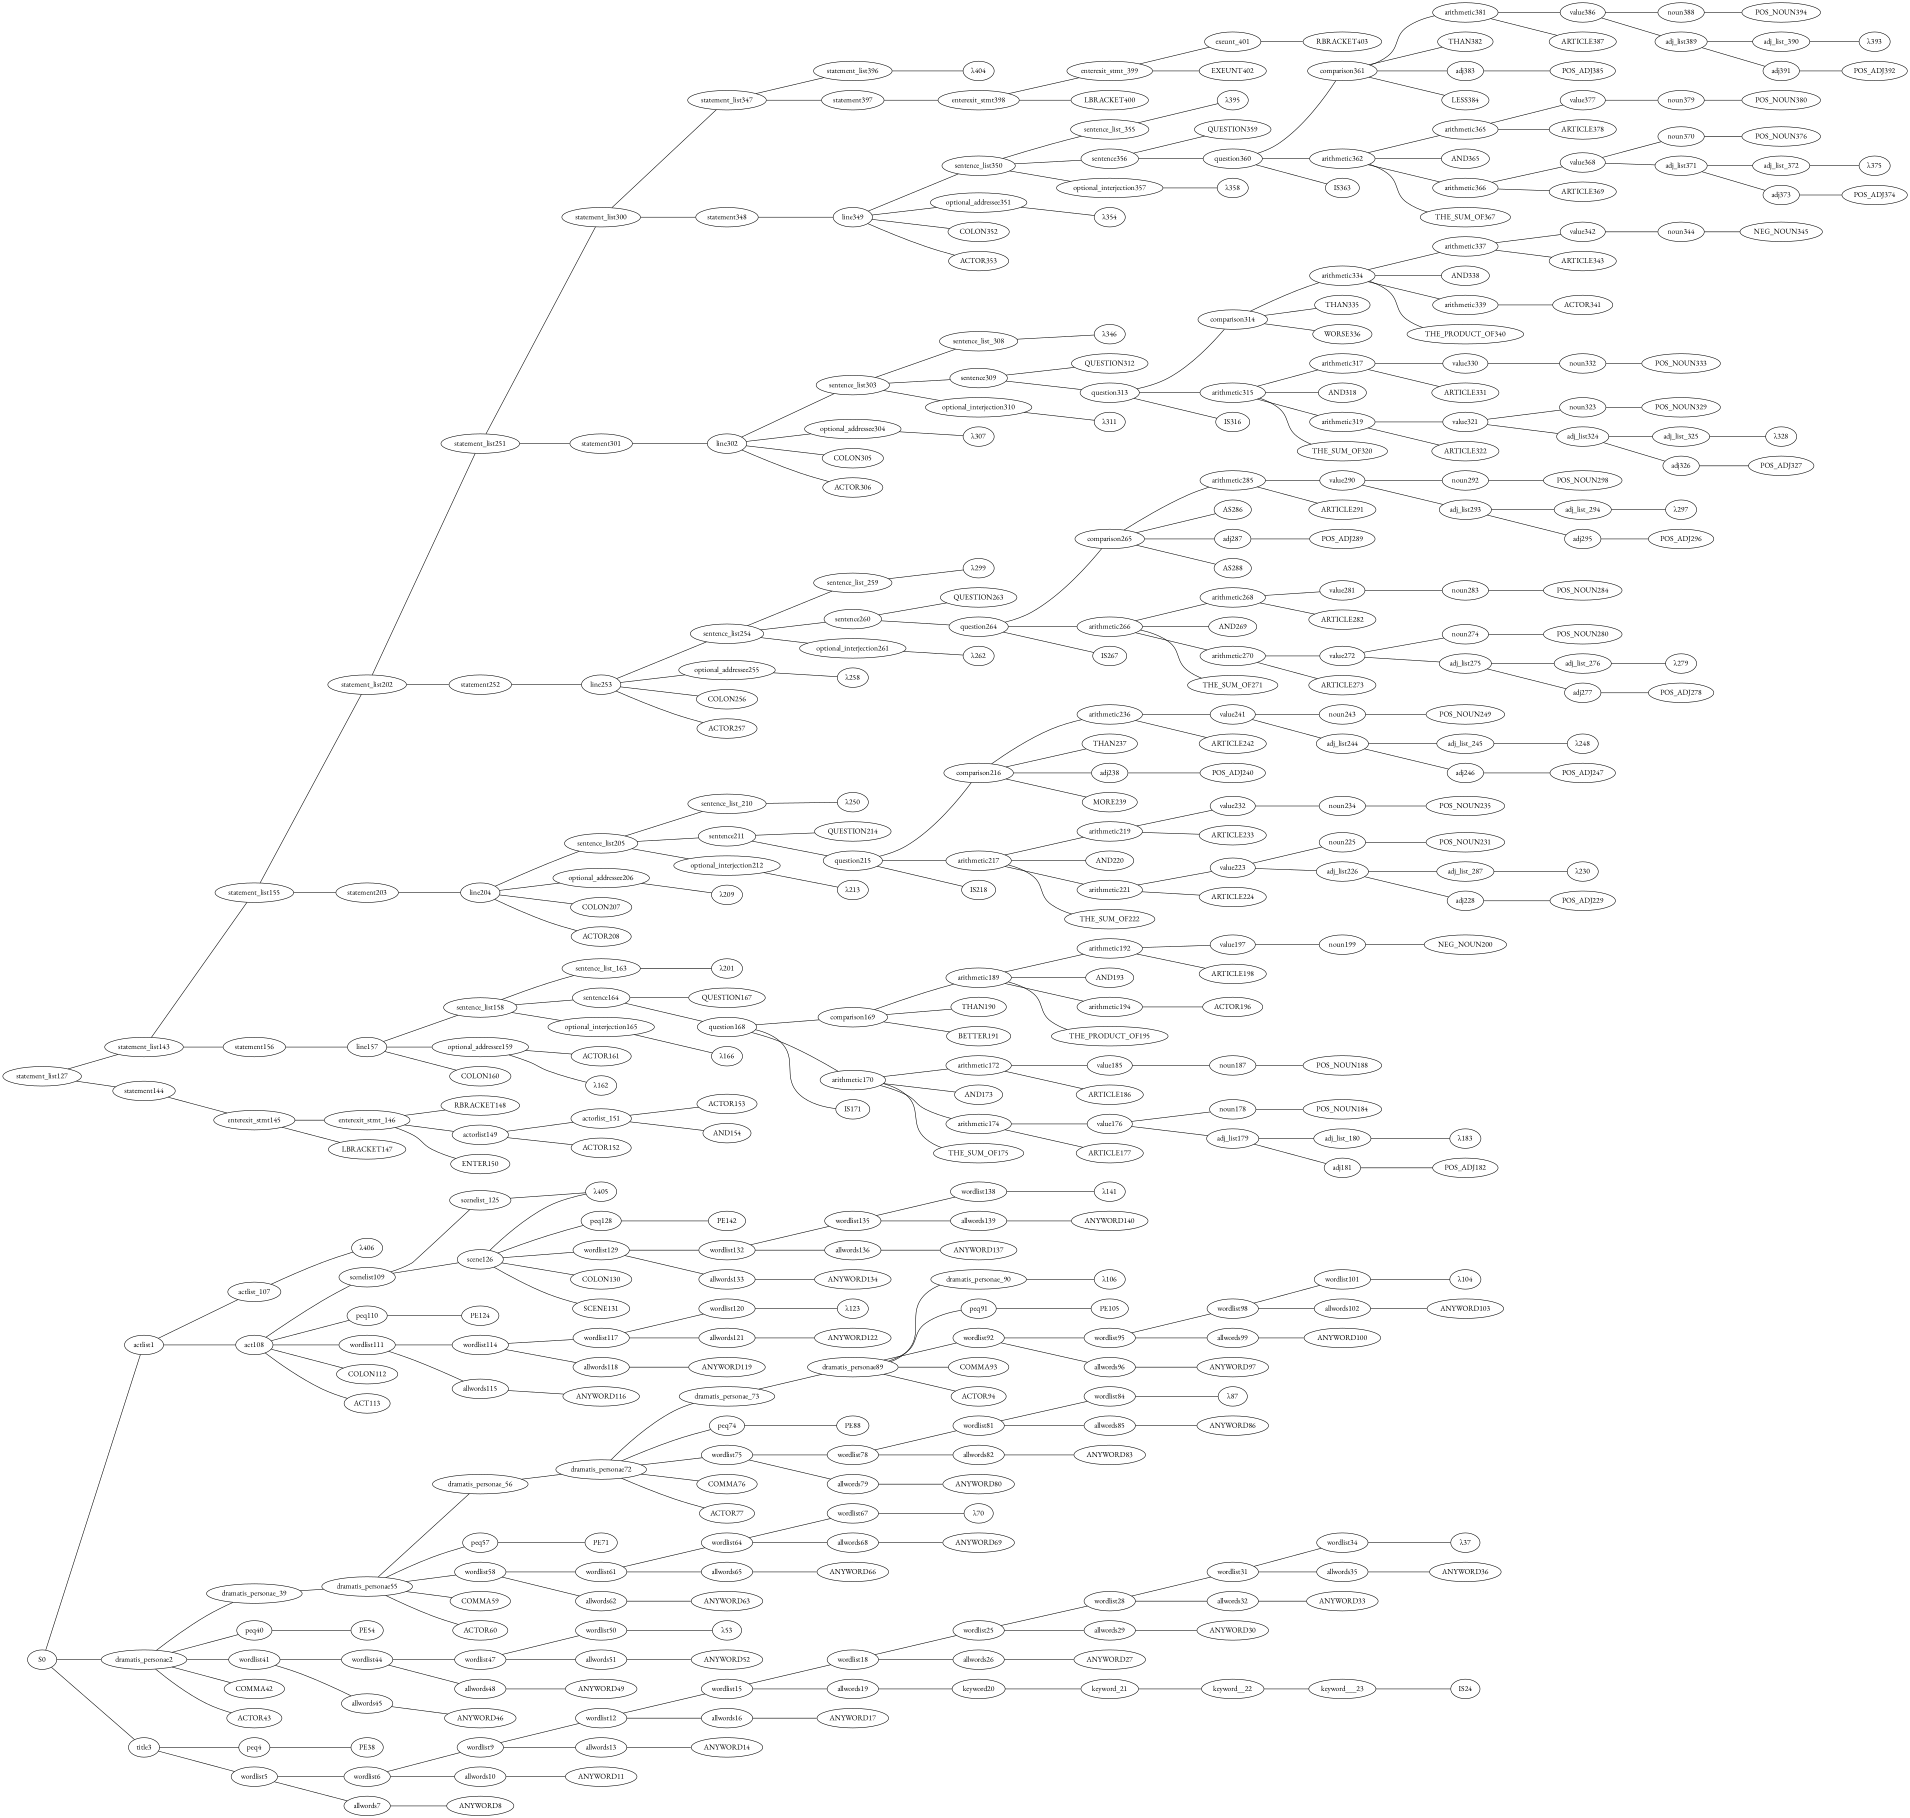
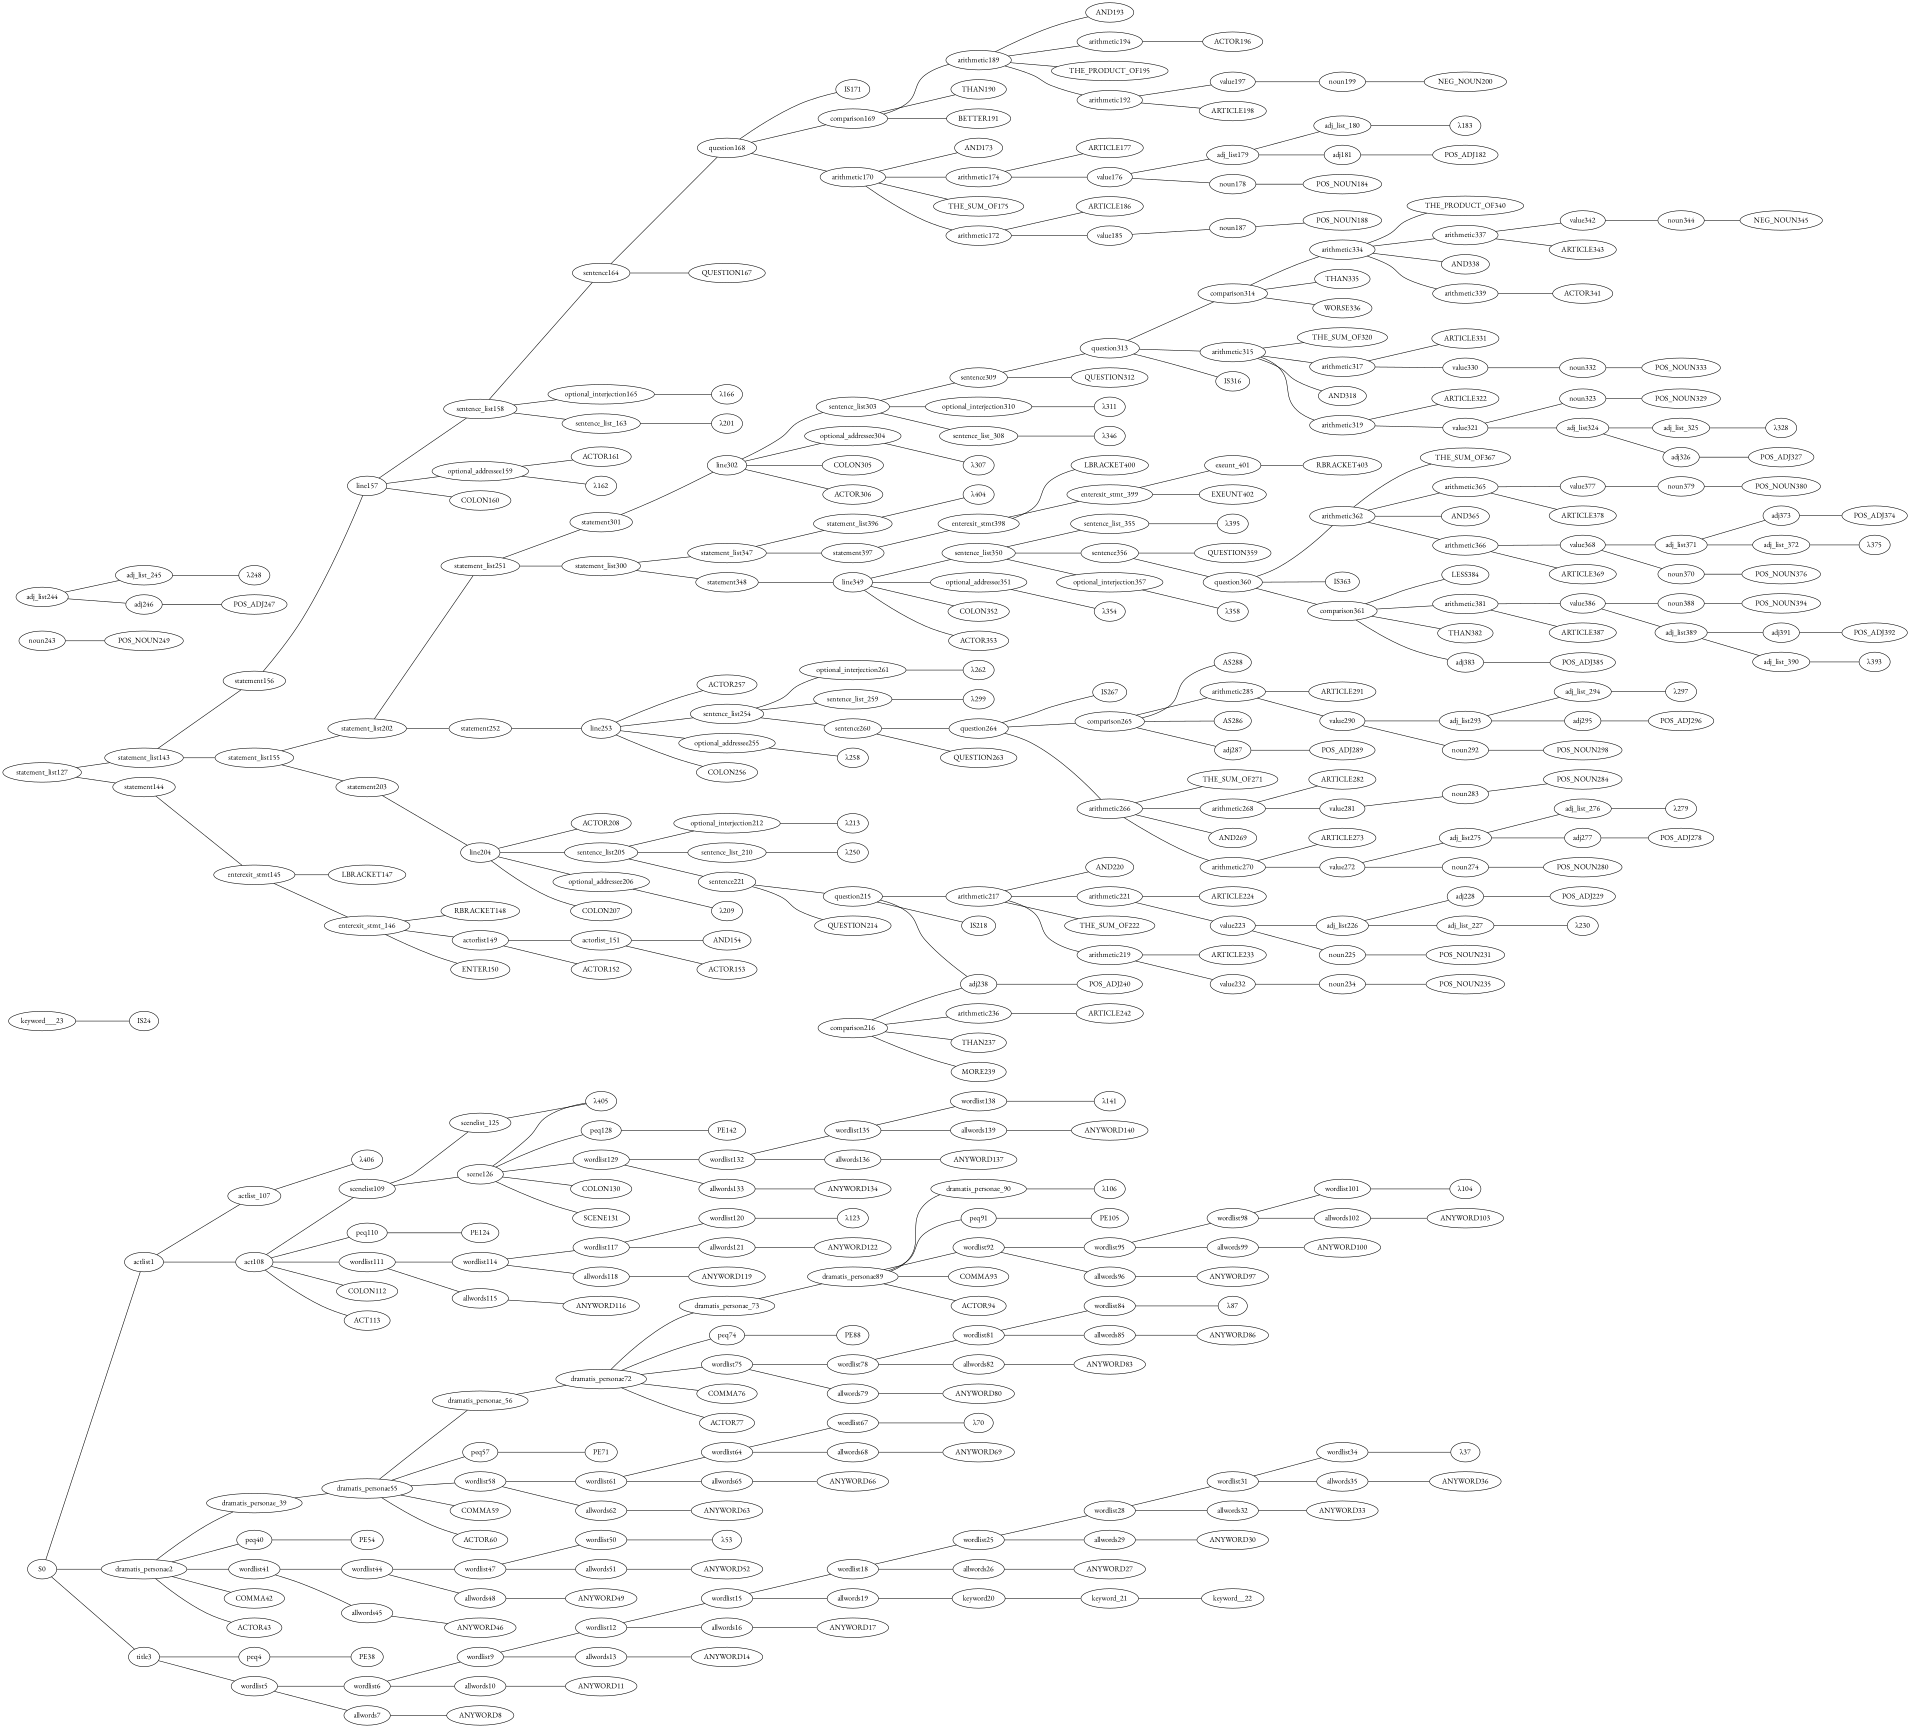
(1233, 714) -> none
(931, 827) -> (923, 937)
(727, 836) -> (727, 882)
(1465, 872) -> (1465, 926)
(1286, 1689) -> none
